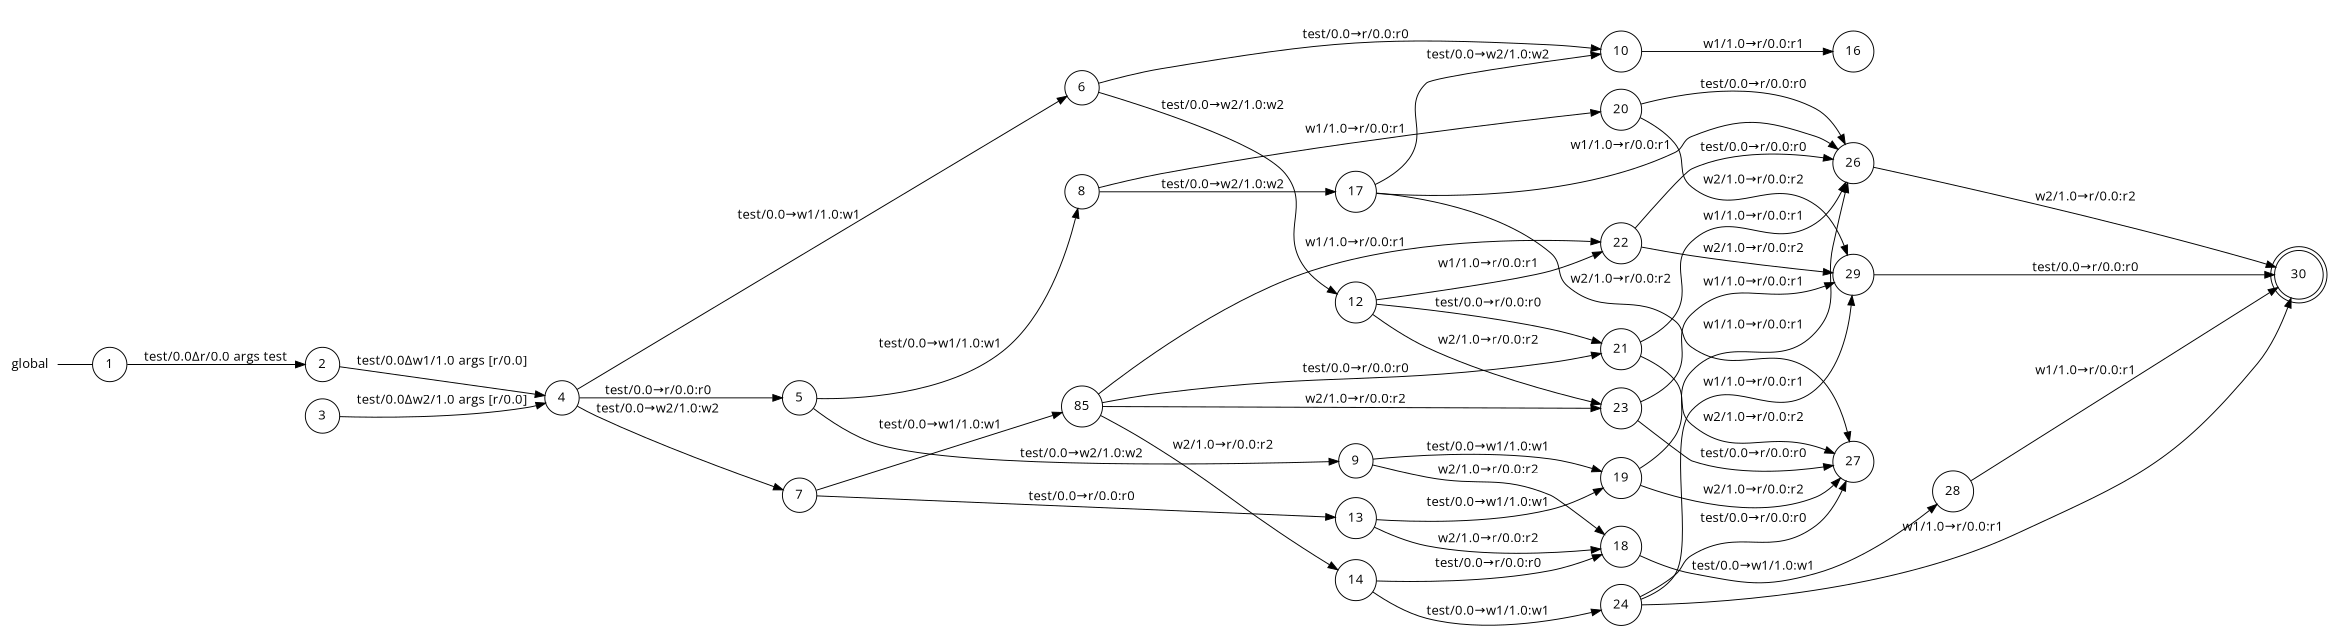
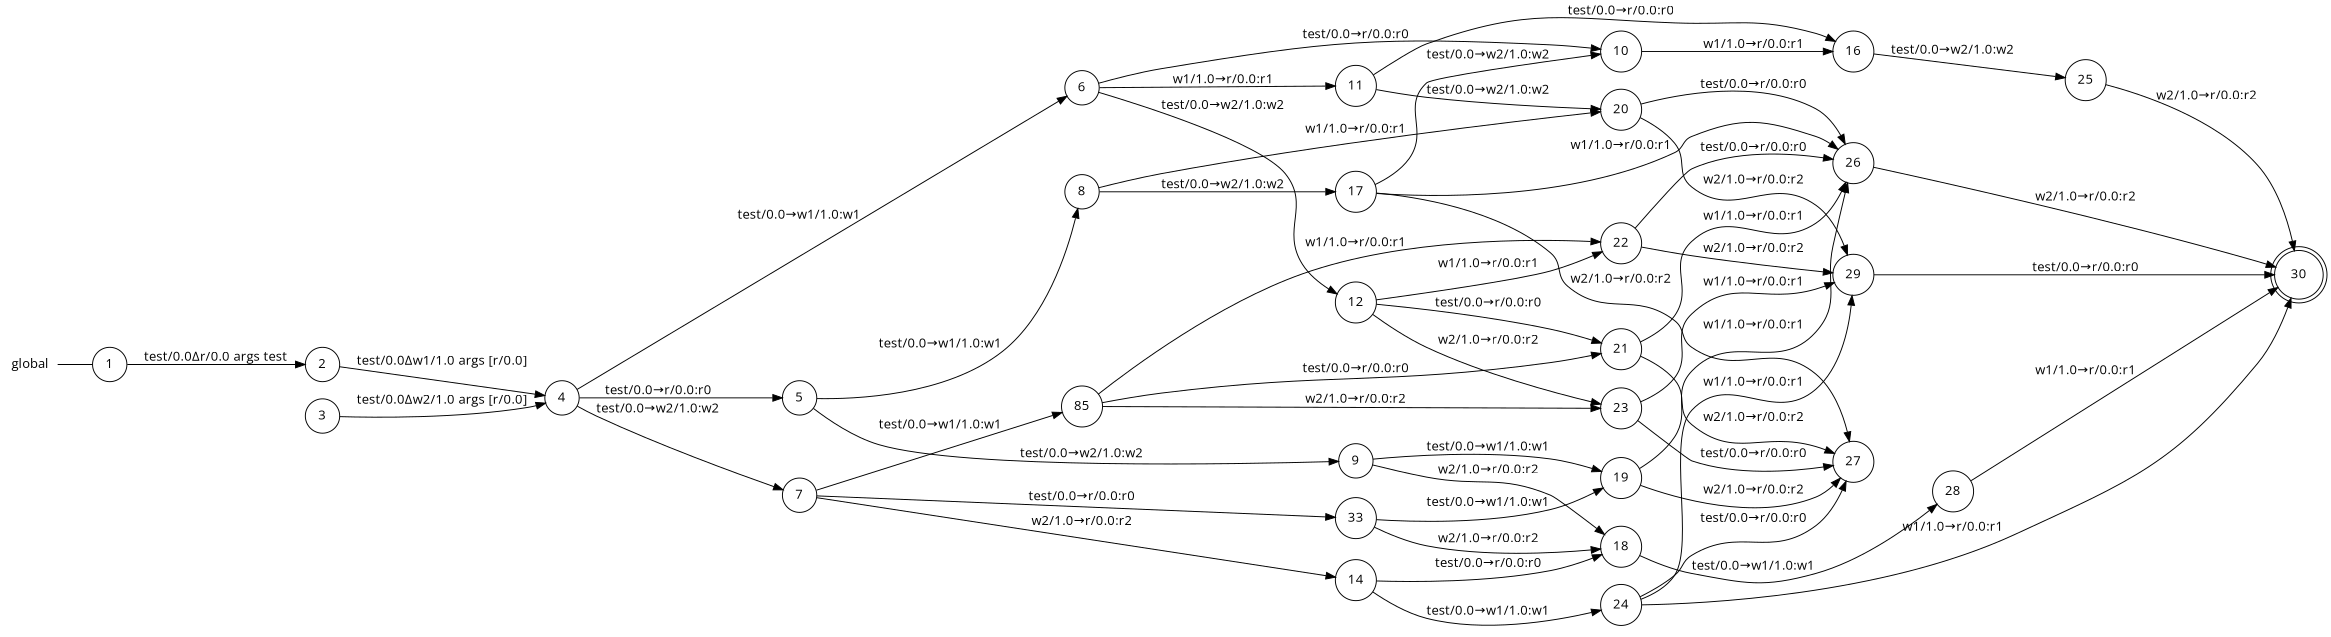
none -> (2086, 80)
none -> (1356, 86)
(1216, 488) -> (1071, 537)
(1356, 518) -> (1356, 518)
